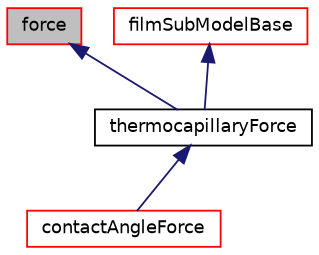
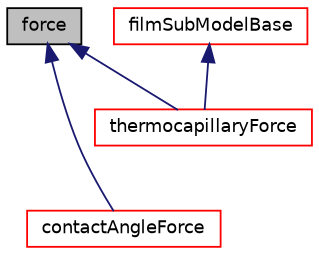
(44, 26) -> (44, 26)
(203, 127) -> (203, 127)
(158, 185) -> (76, 139)
